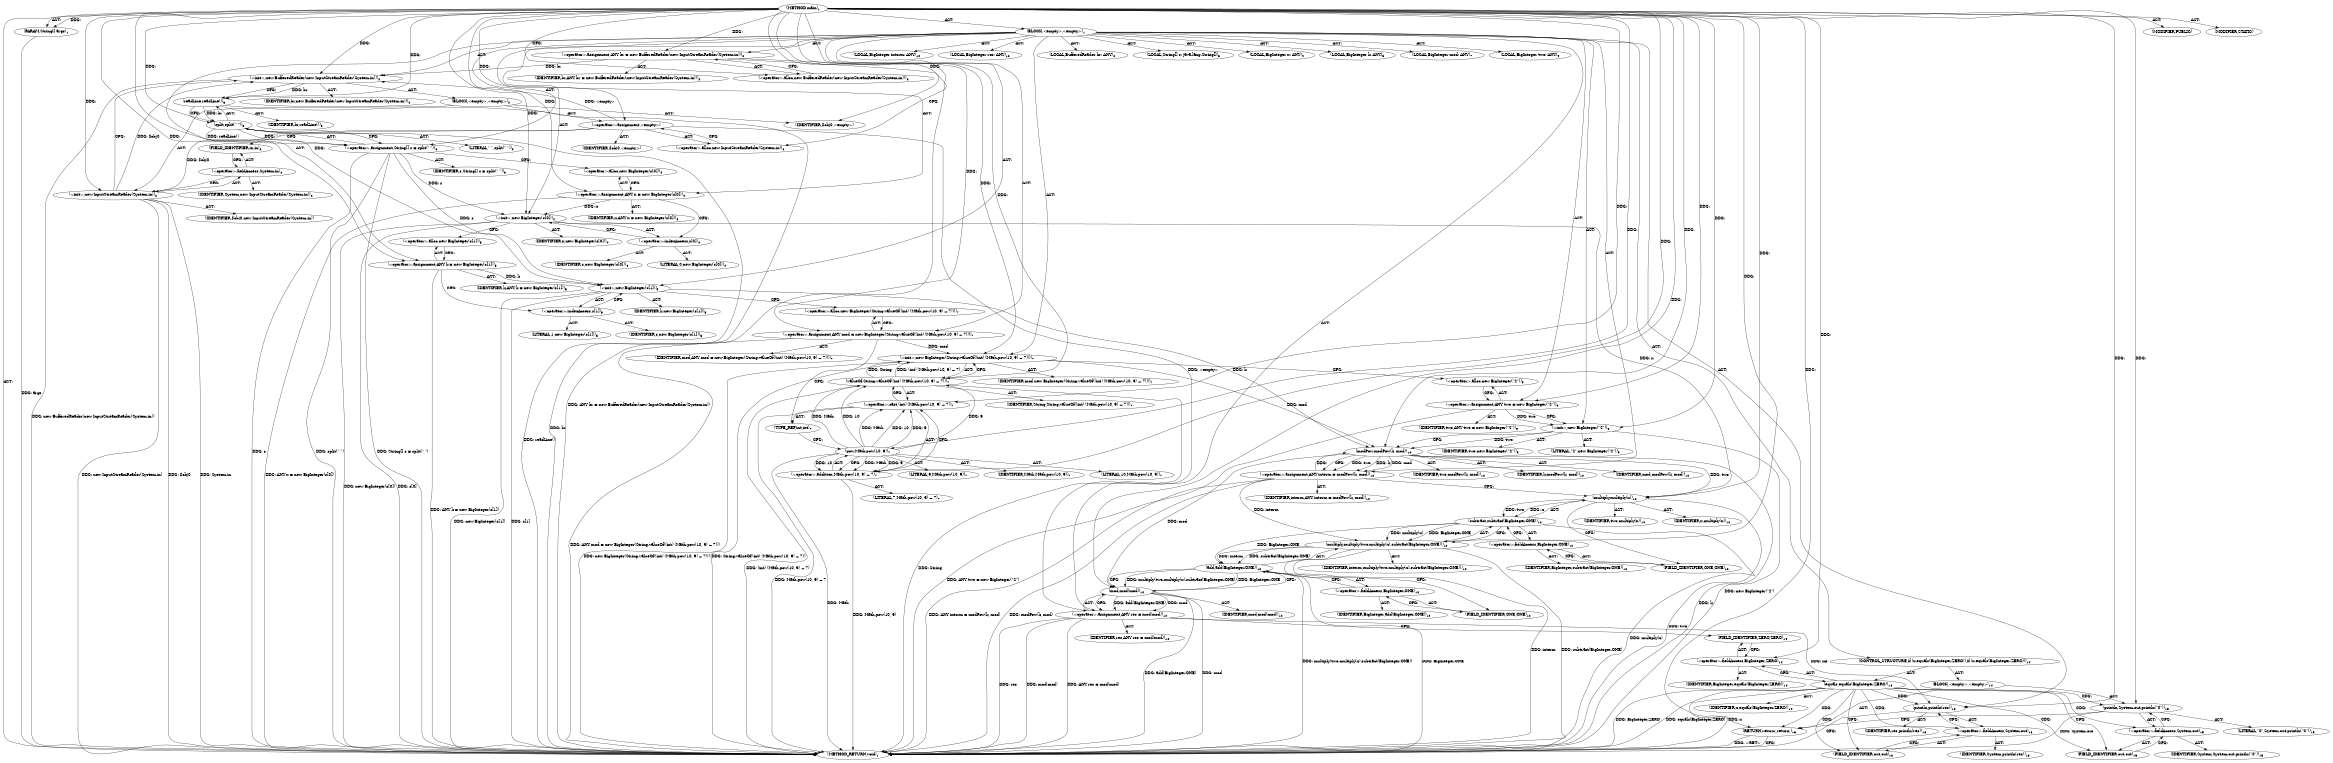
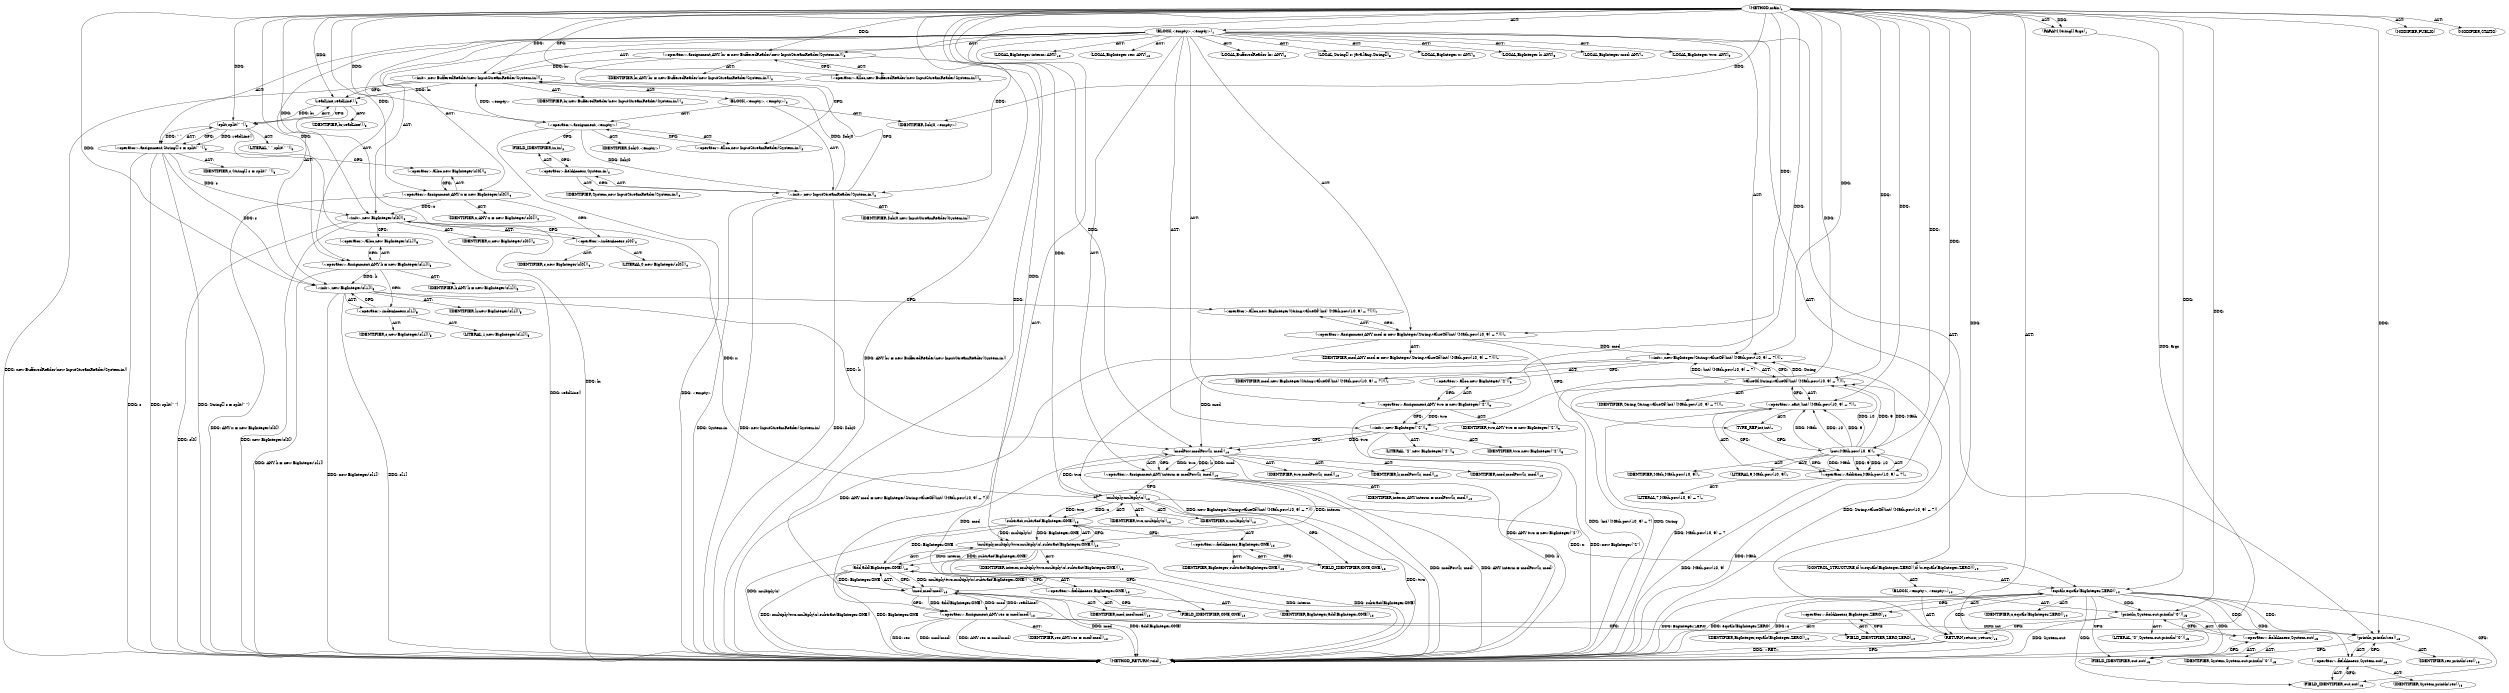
(1819, 25) -> (2183, 133)
(260, 114) -> (362, 114)
(1051, 338) -> (681, 495)
(1322, 463) -> (1152, 463)
(1132, 475) -> none
none -> (1599, 556)
(1292, 580) -> (889, 580)
(1090, 603) -> (1023, 603)
